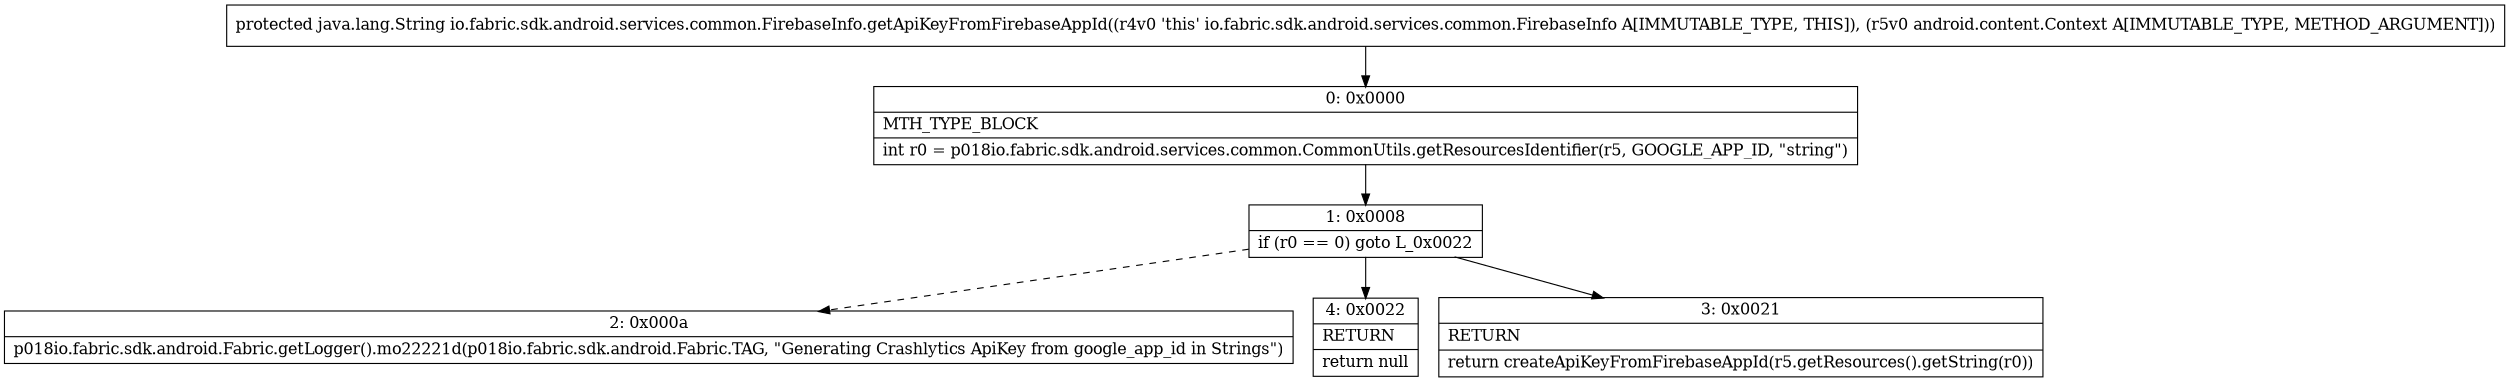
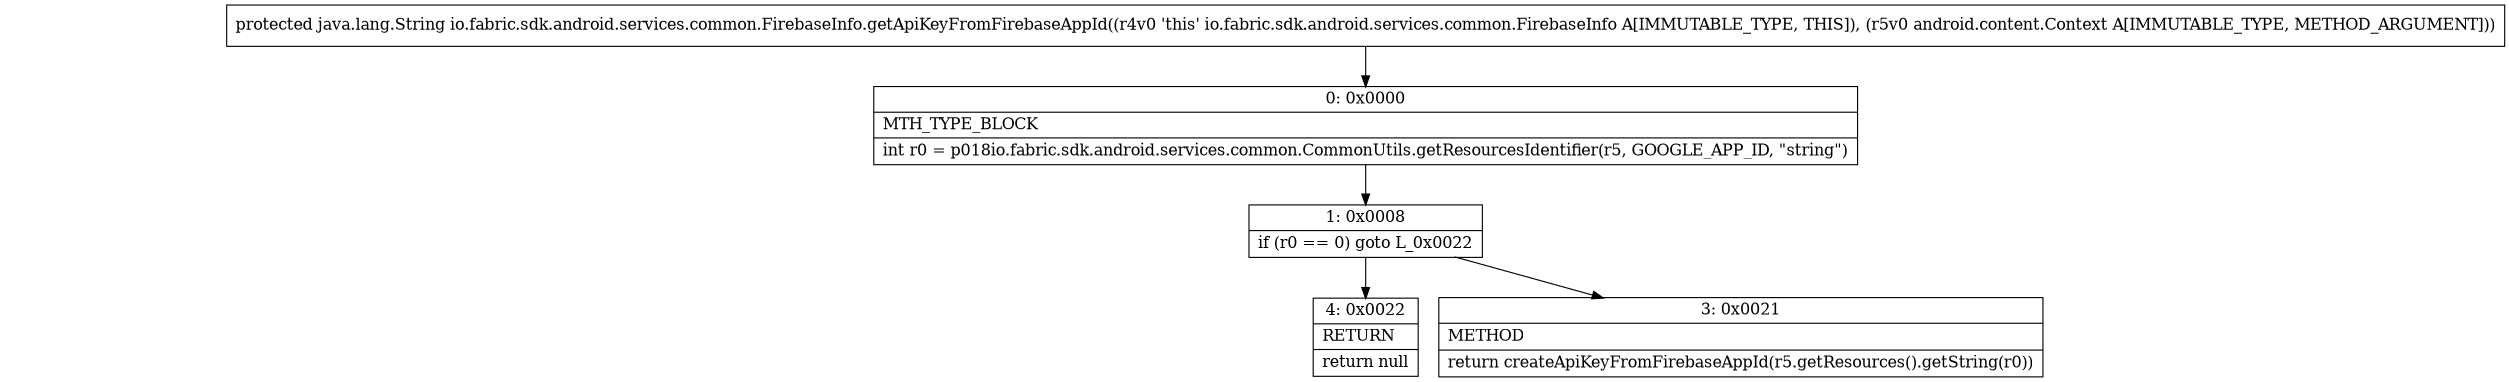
(1484, 336) -> (1486, 336)
(649, 337) -> none
